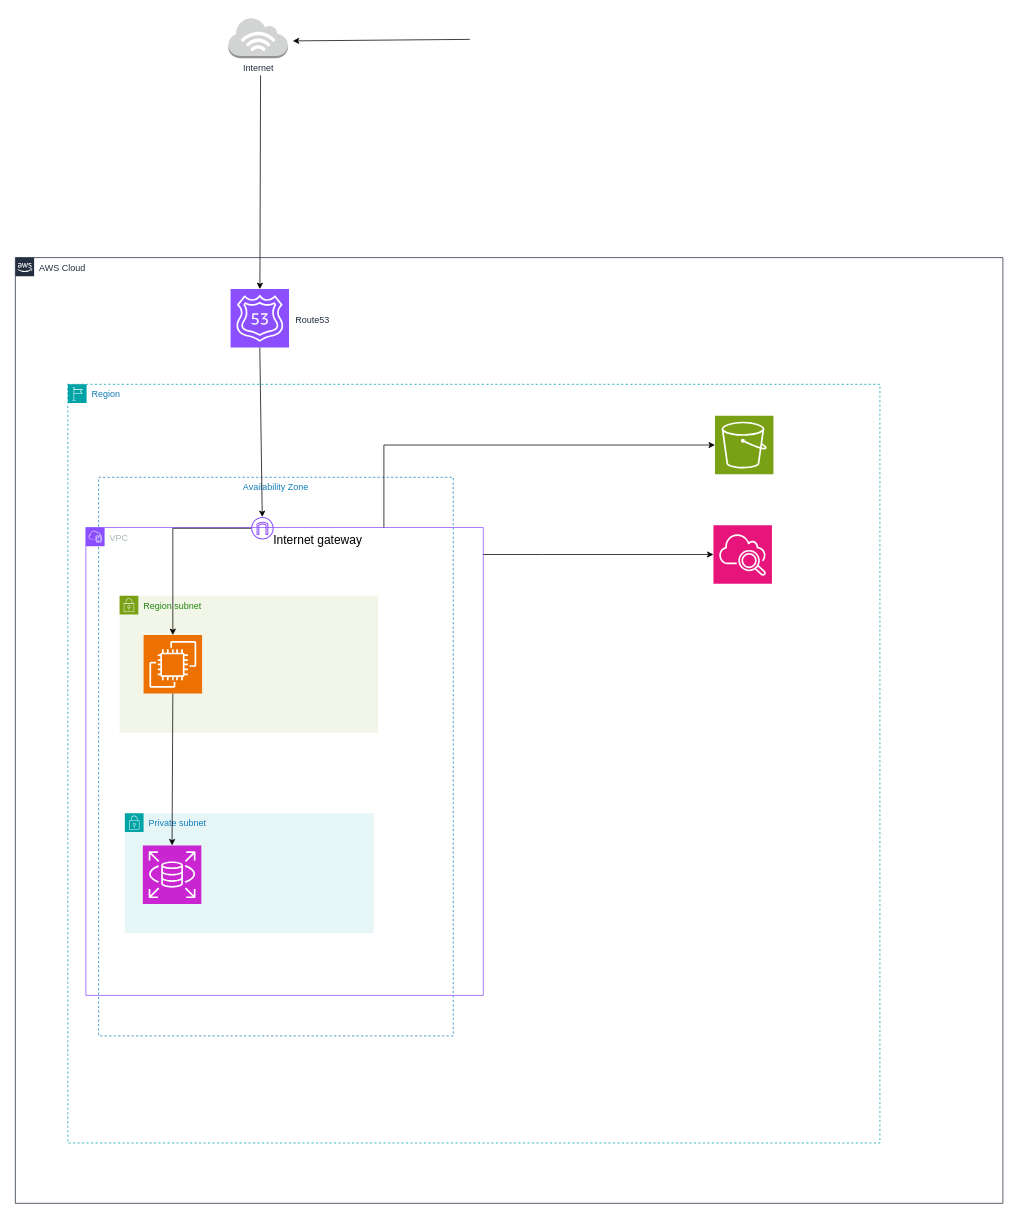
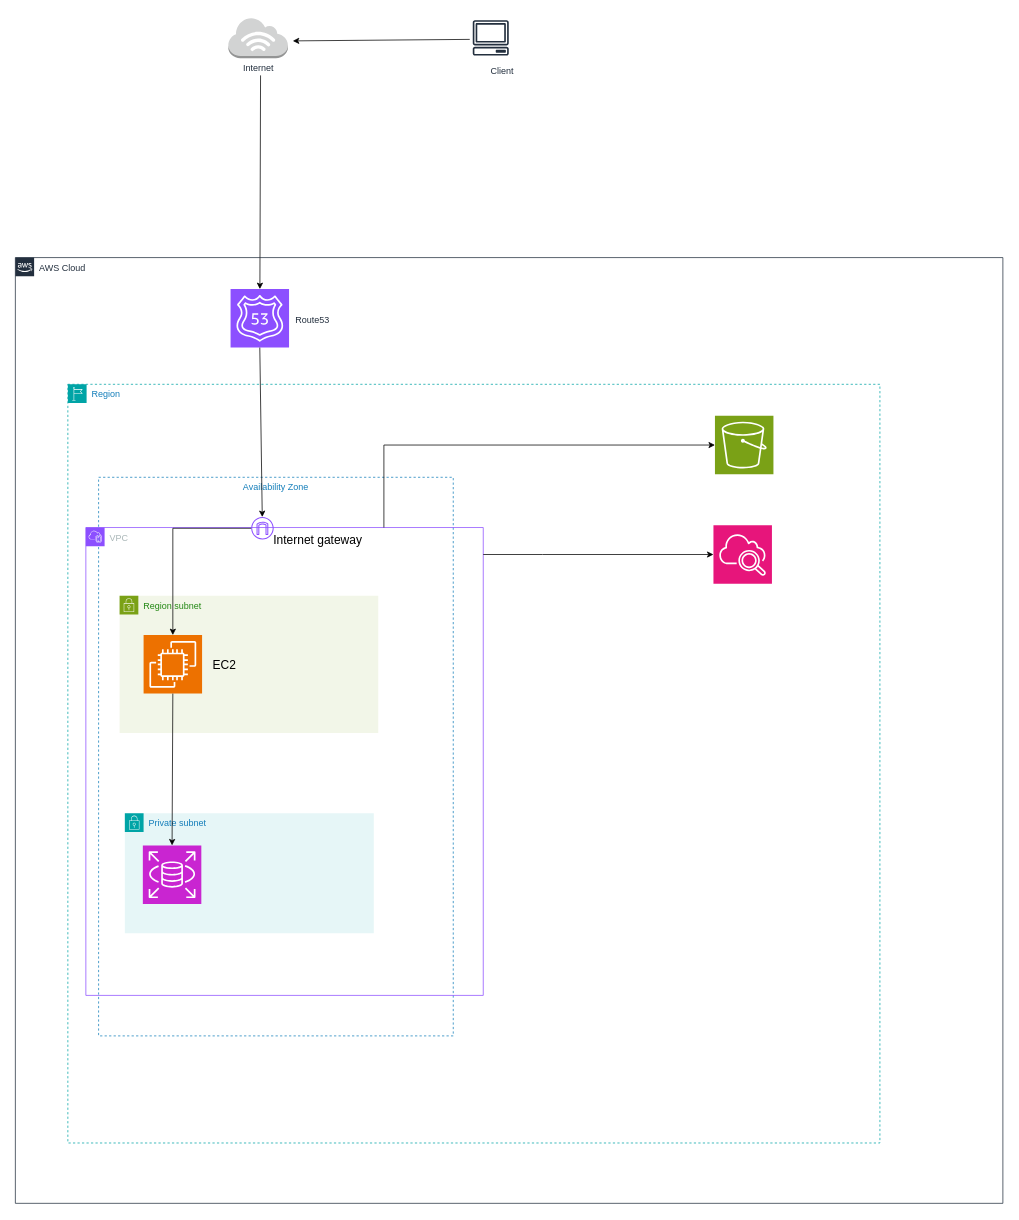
none -> (491, 38)
none -> (225, 665)
